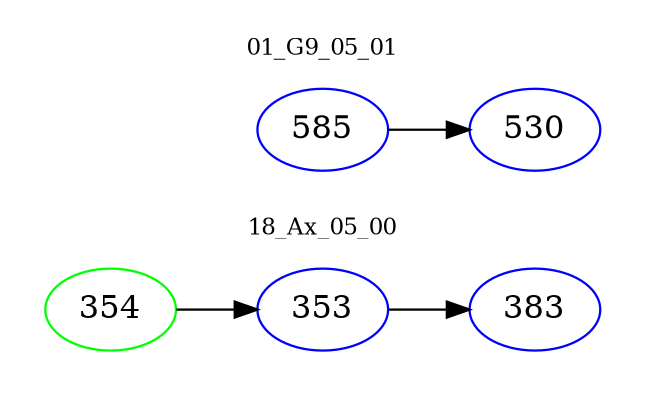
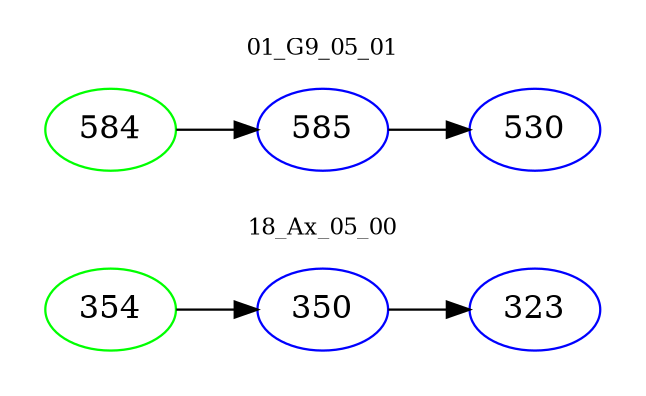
none -> (111, 130)
(323, 310) -> (323, 310)
(535, 310) -> (535, 310)
